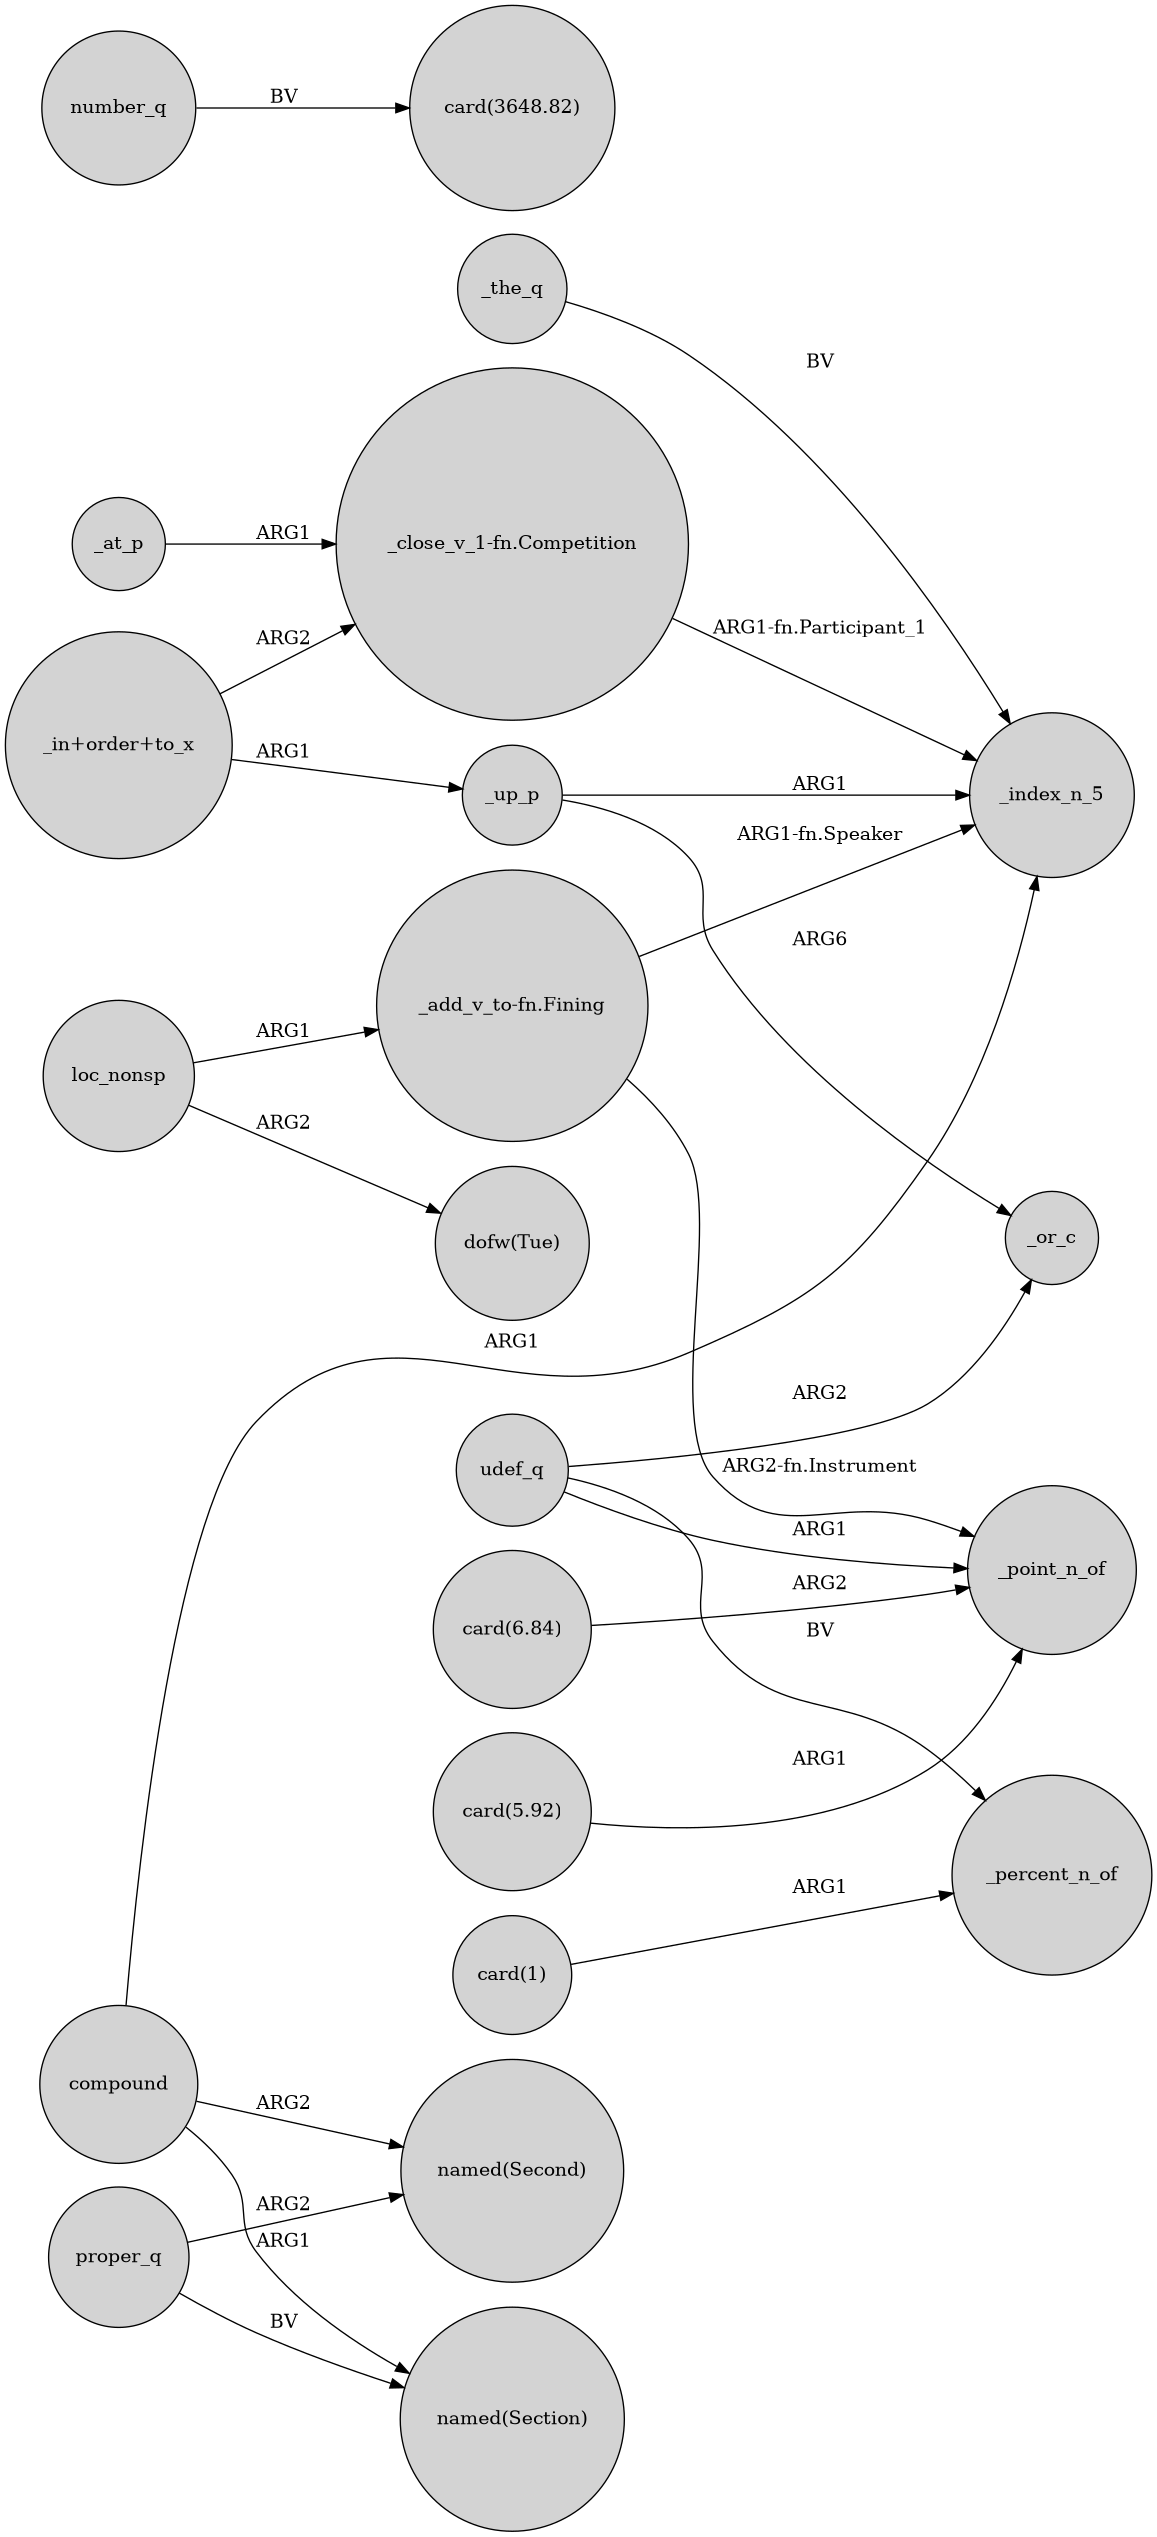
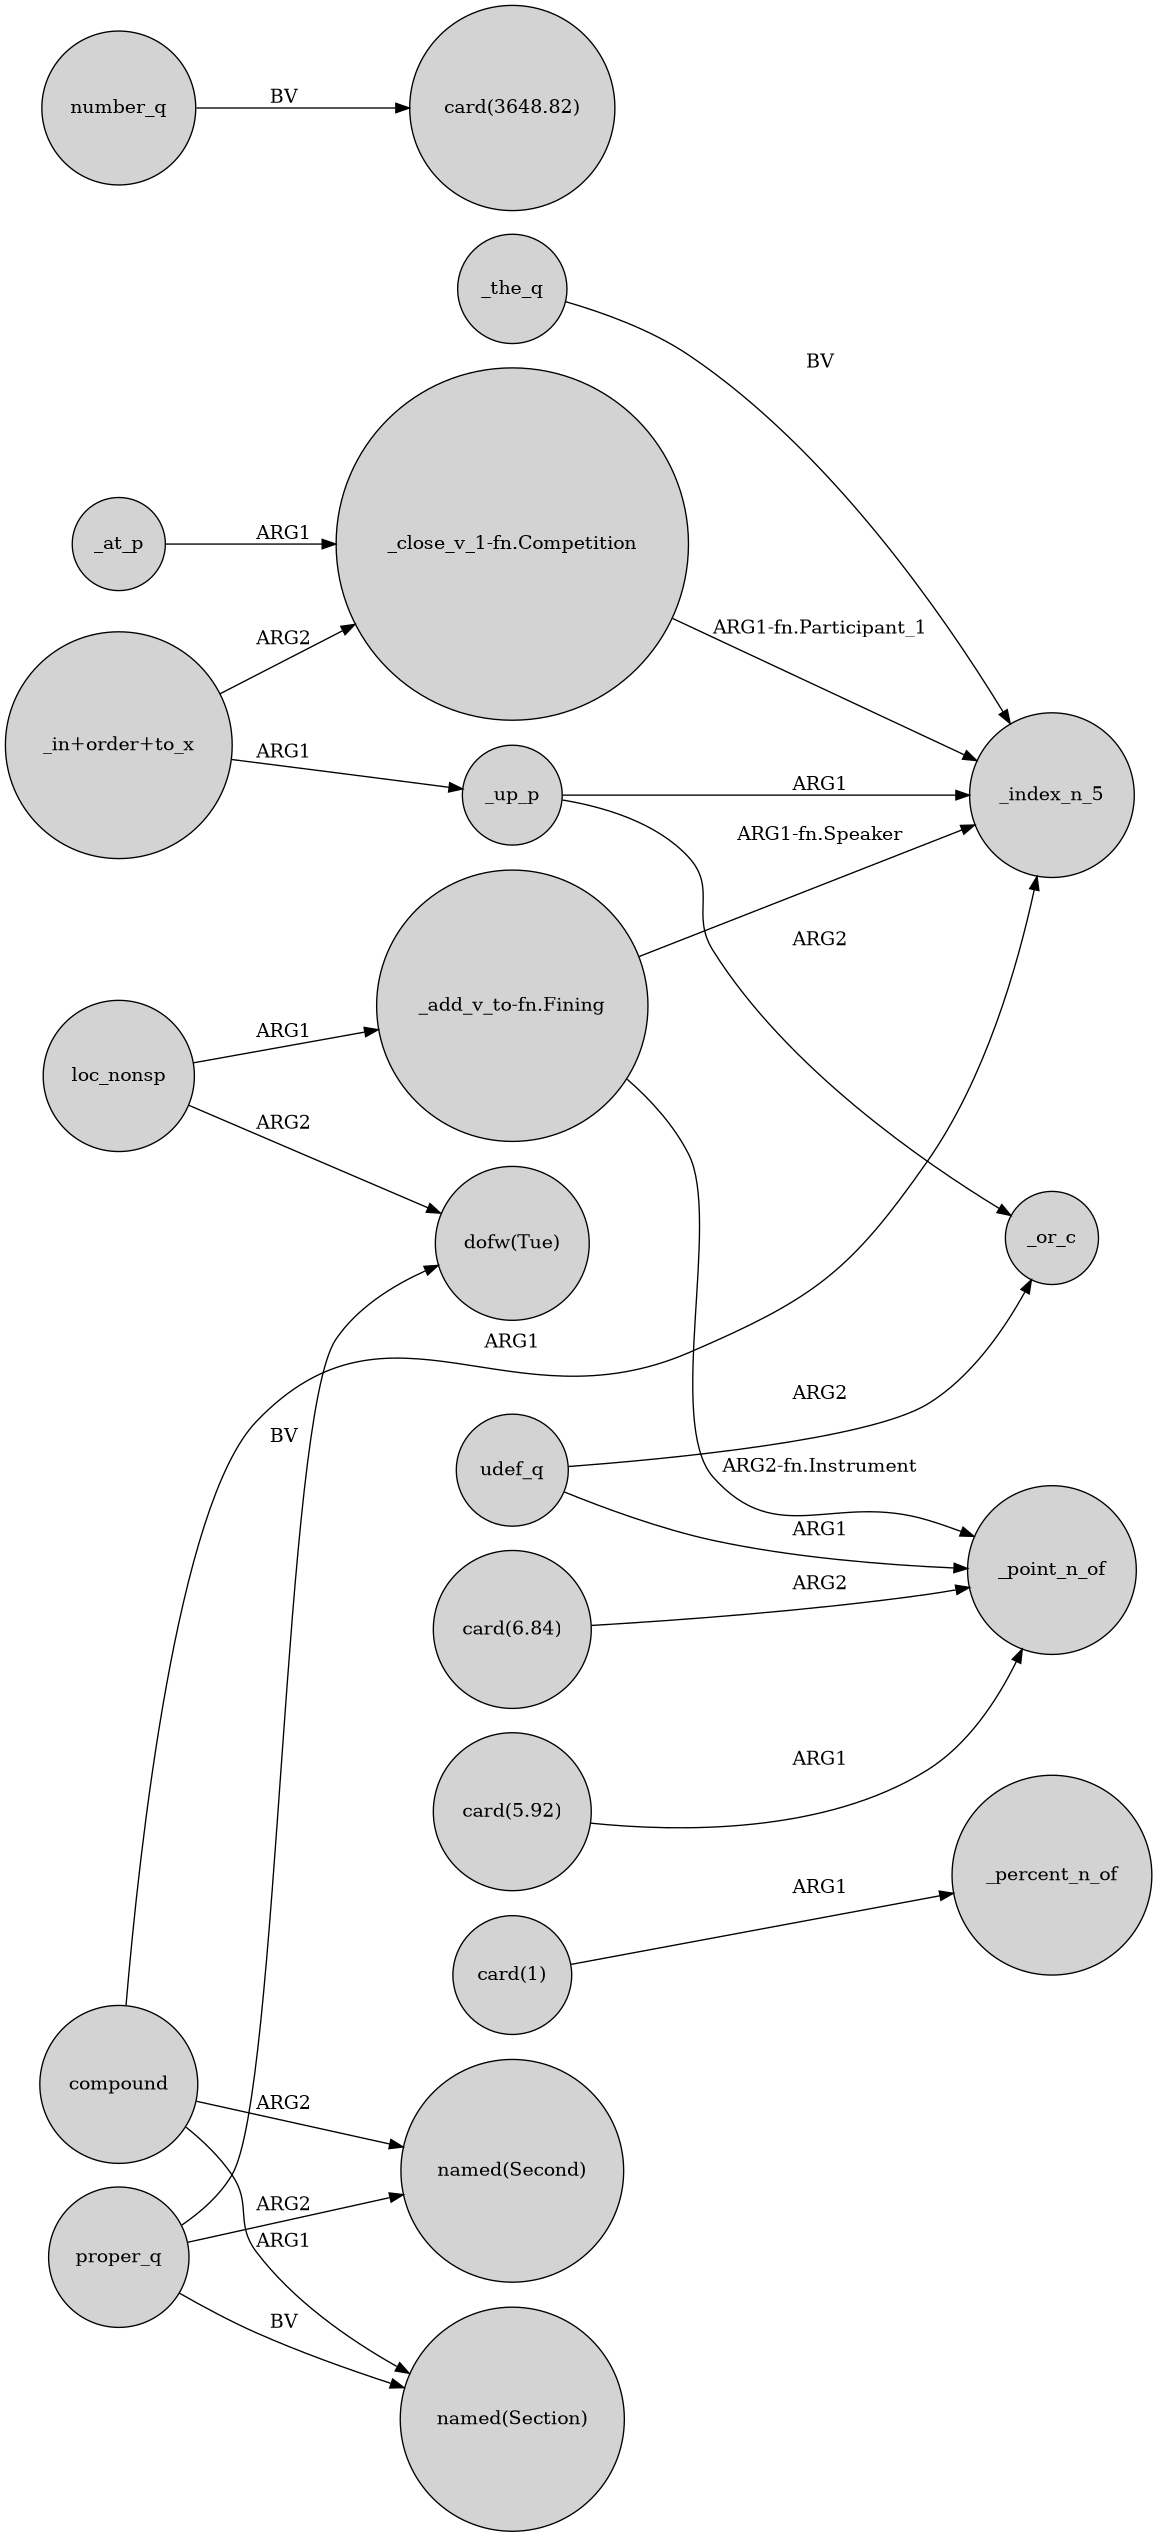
(820, 940) -> (820, 940)
(734, 1664) -> none
none -> (284, 1735)
